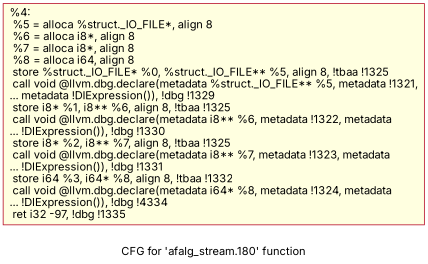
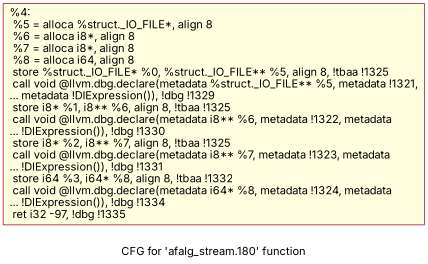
(89, 203) -> (88, 203)
